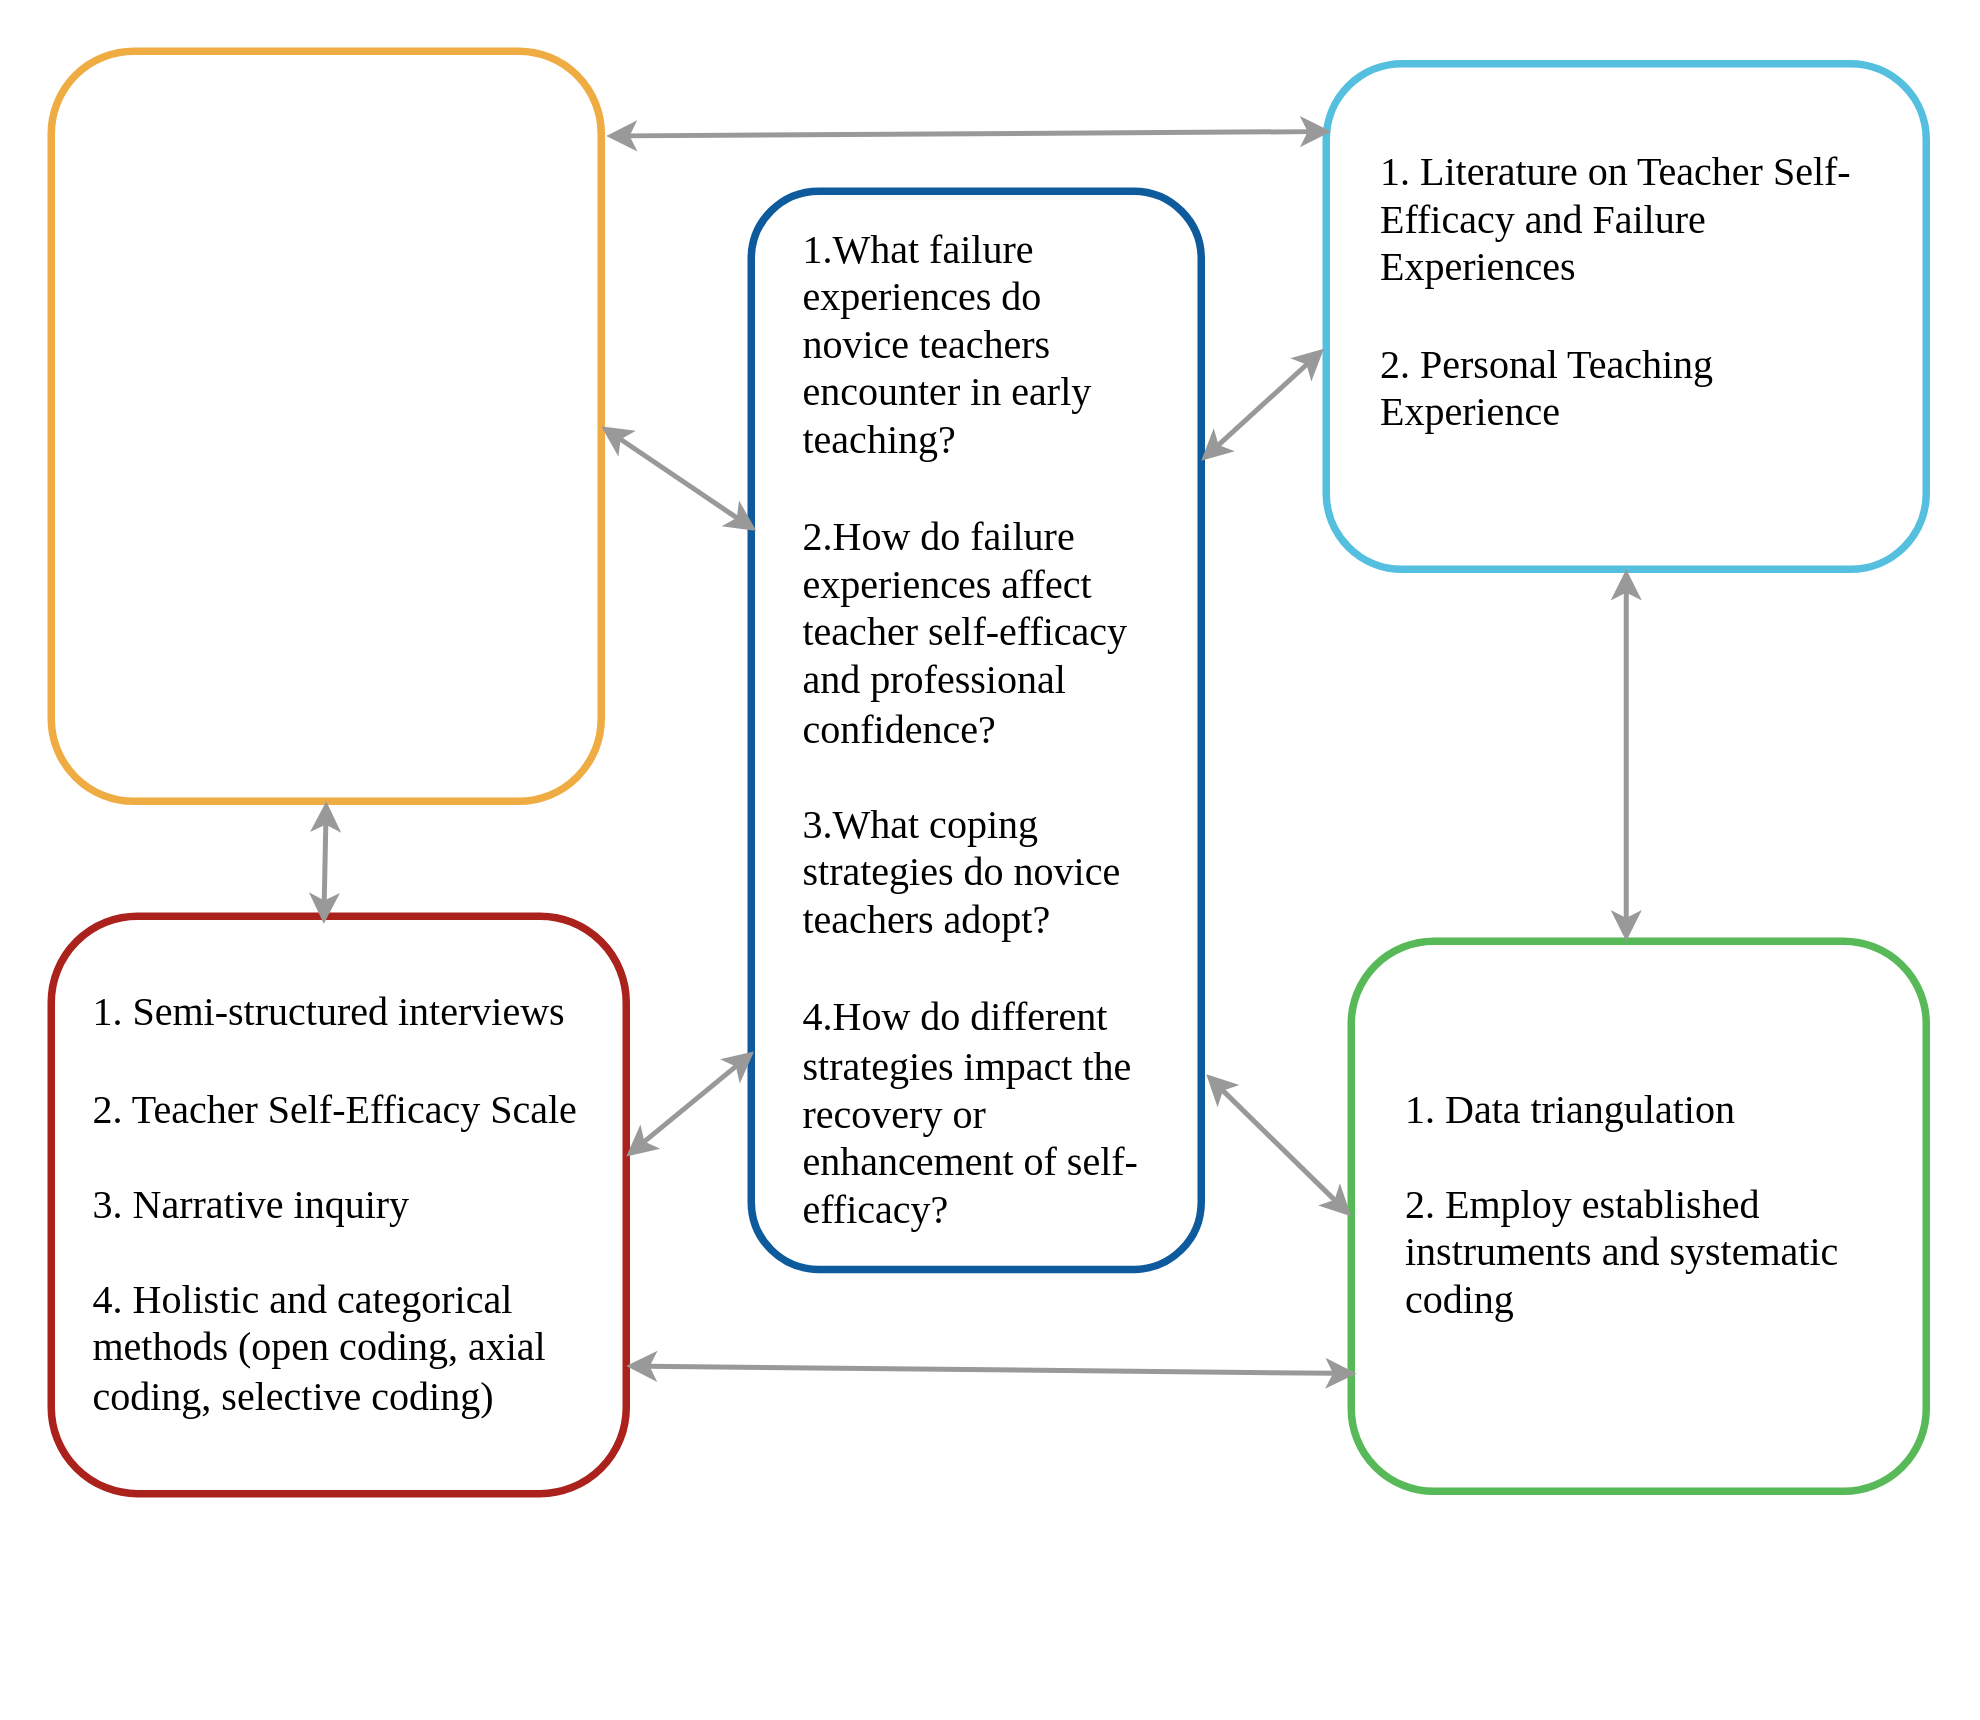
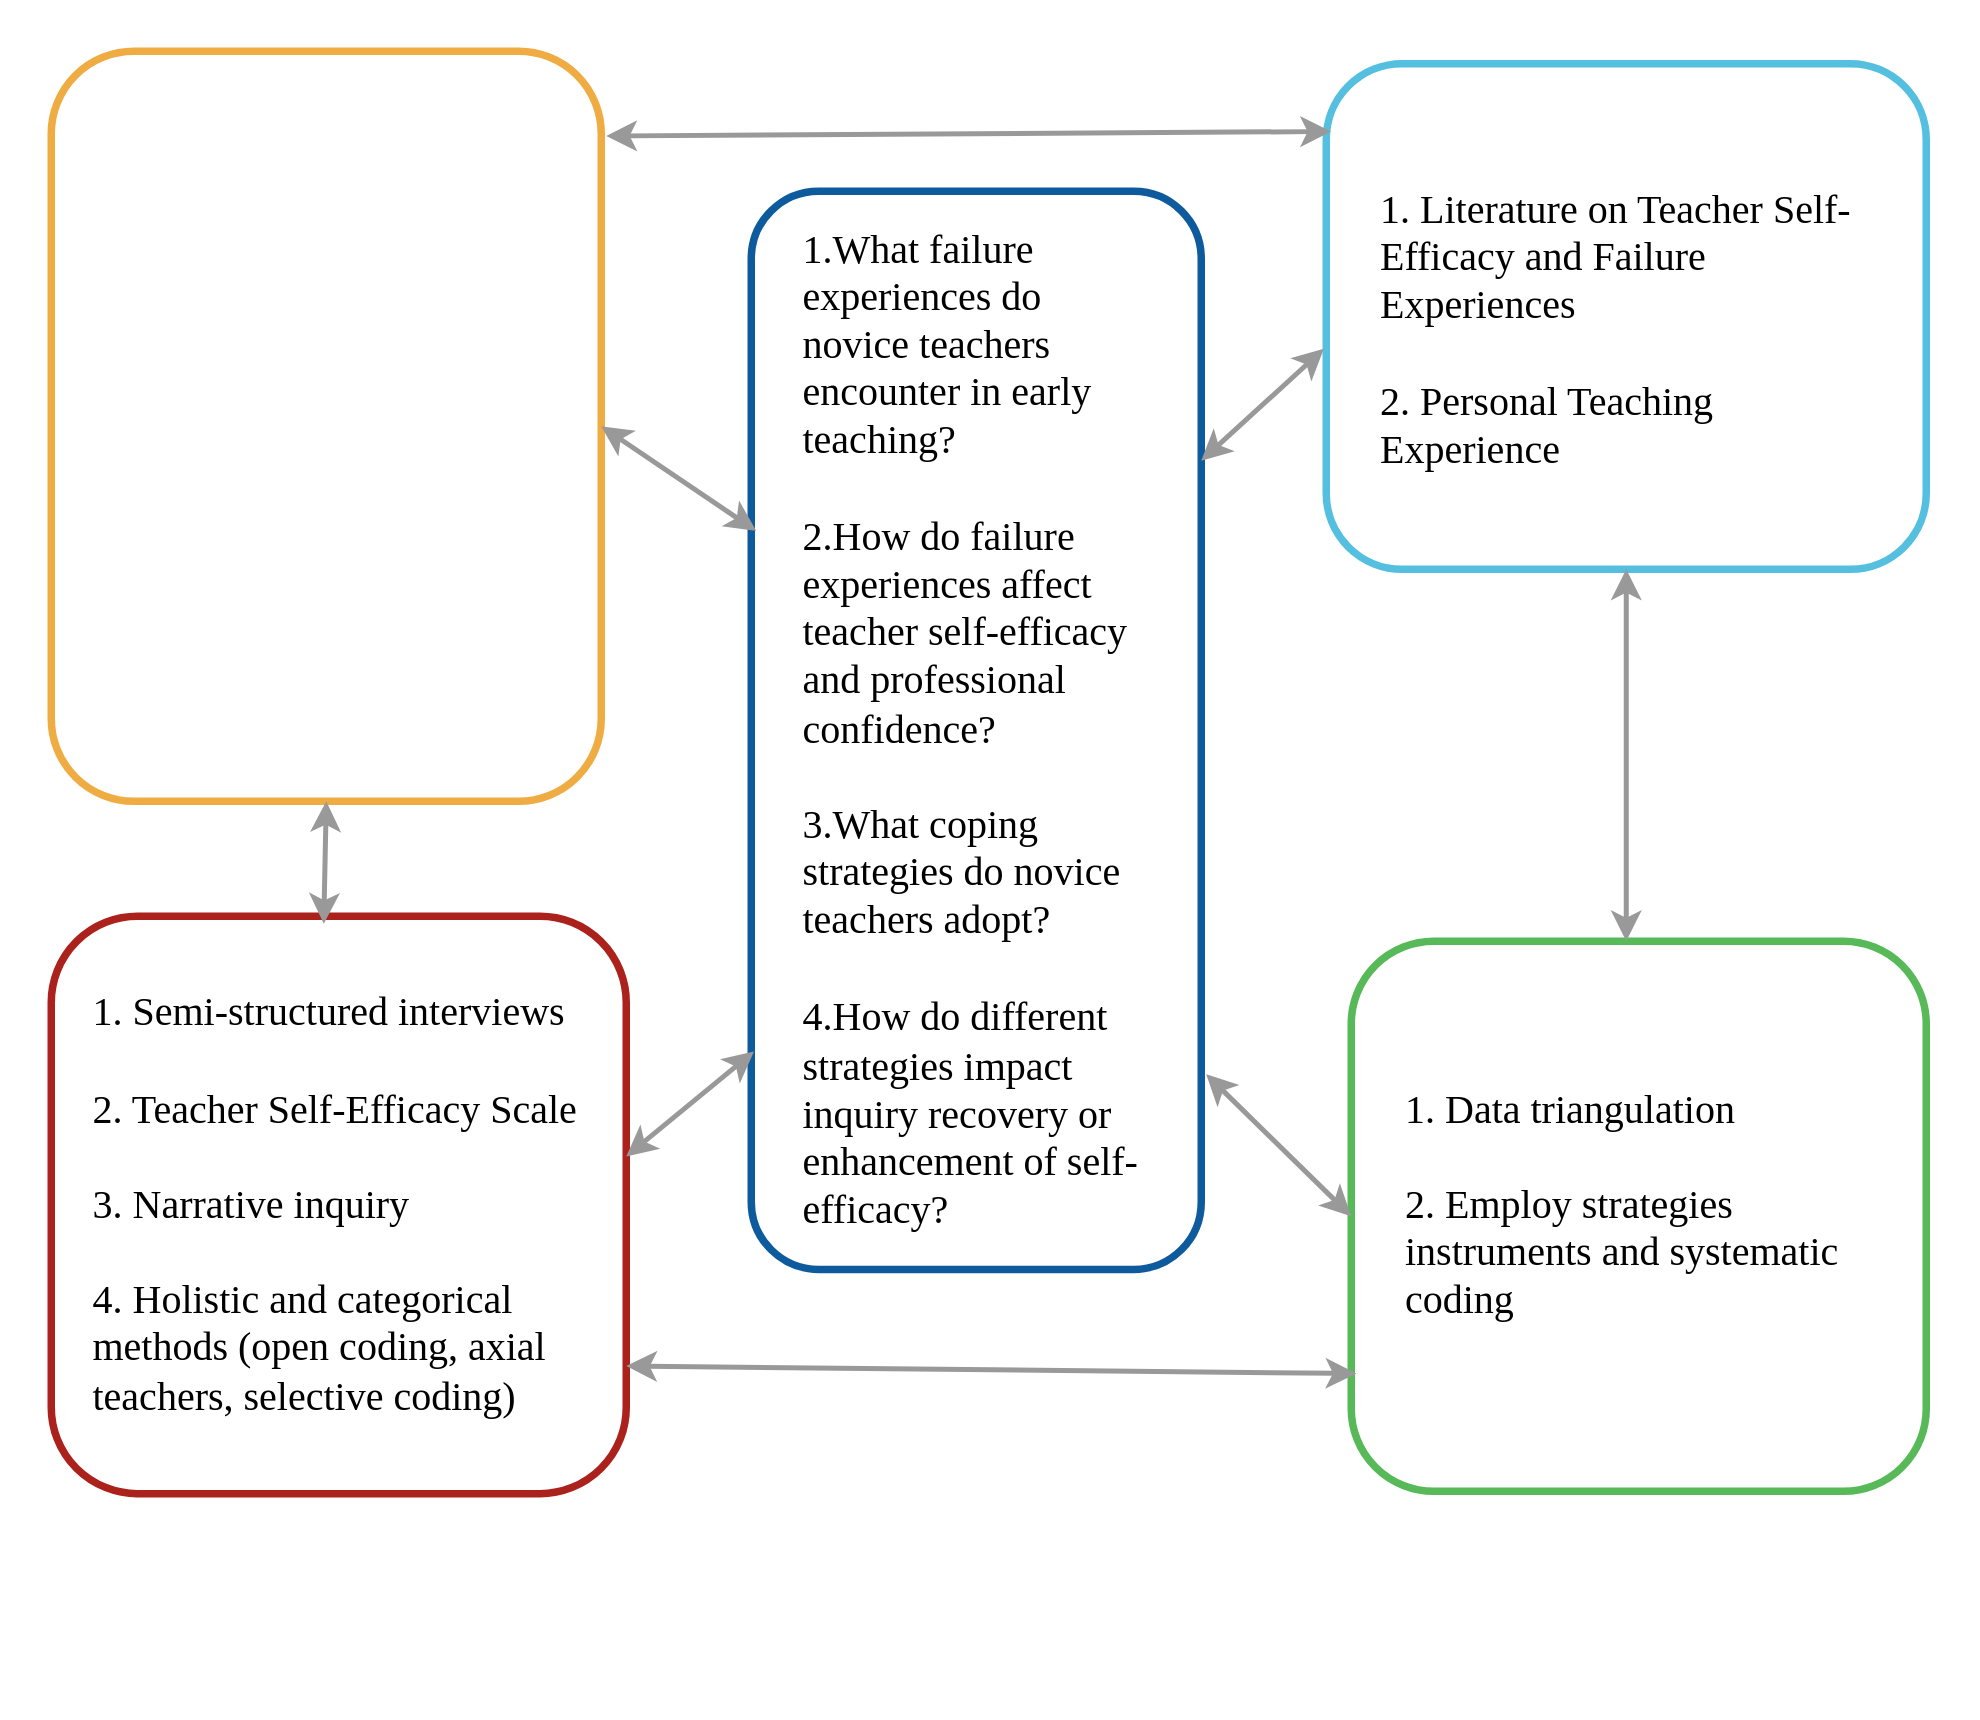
(1626, 291) -> (1626, 329)
(979, 754) -> (979, 754)
(341, 1204) -> (341, 1204)
(1654, 1204) -> (1654, 1204)
